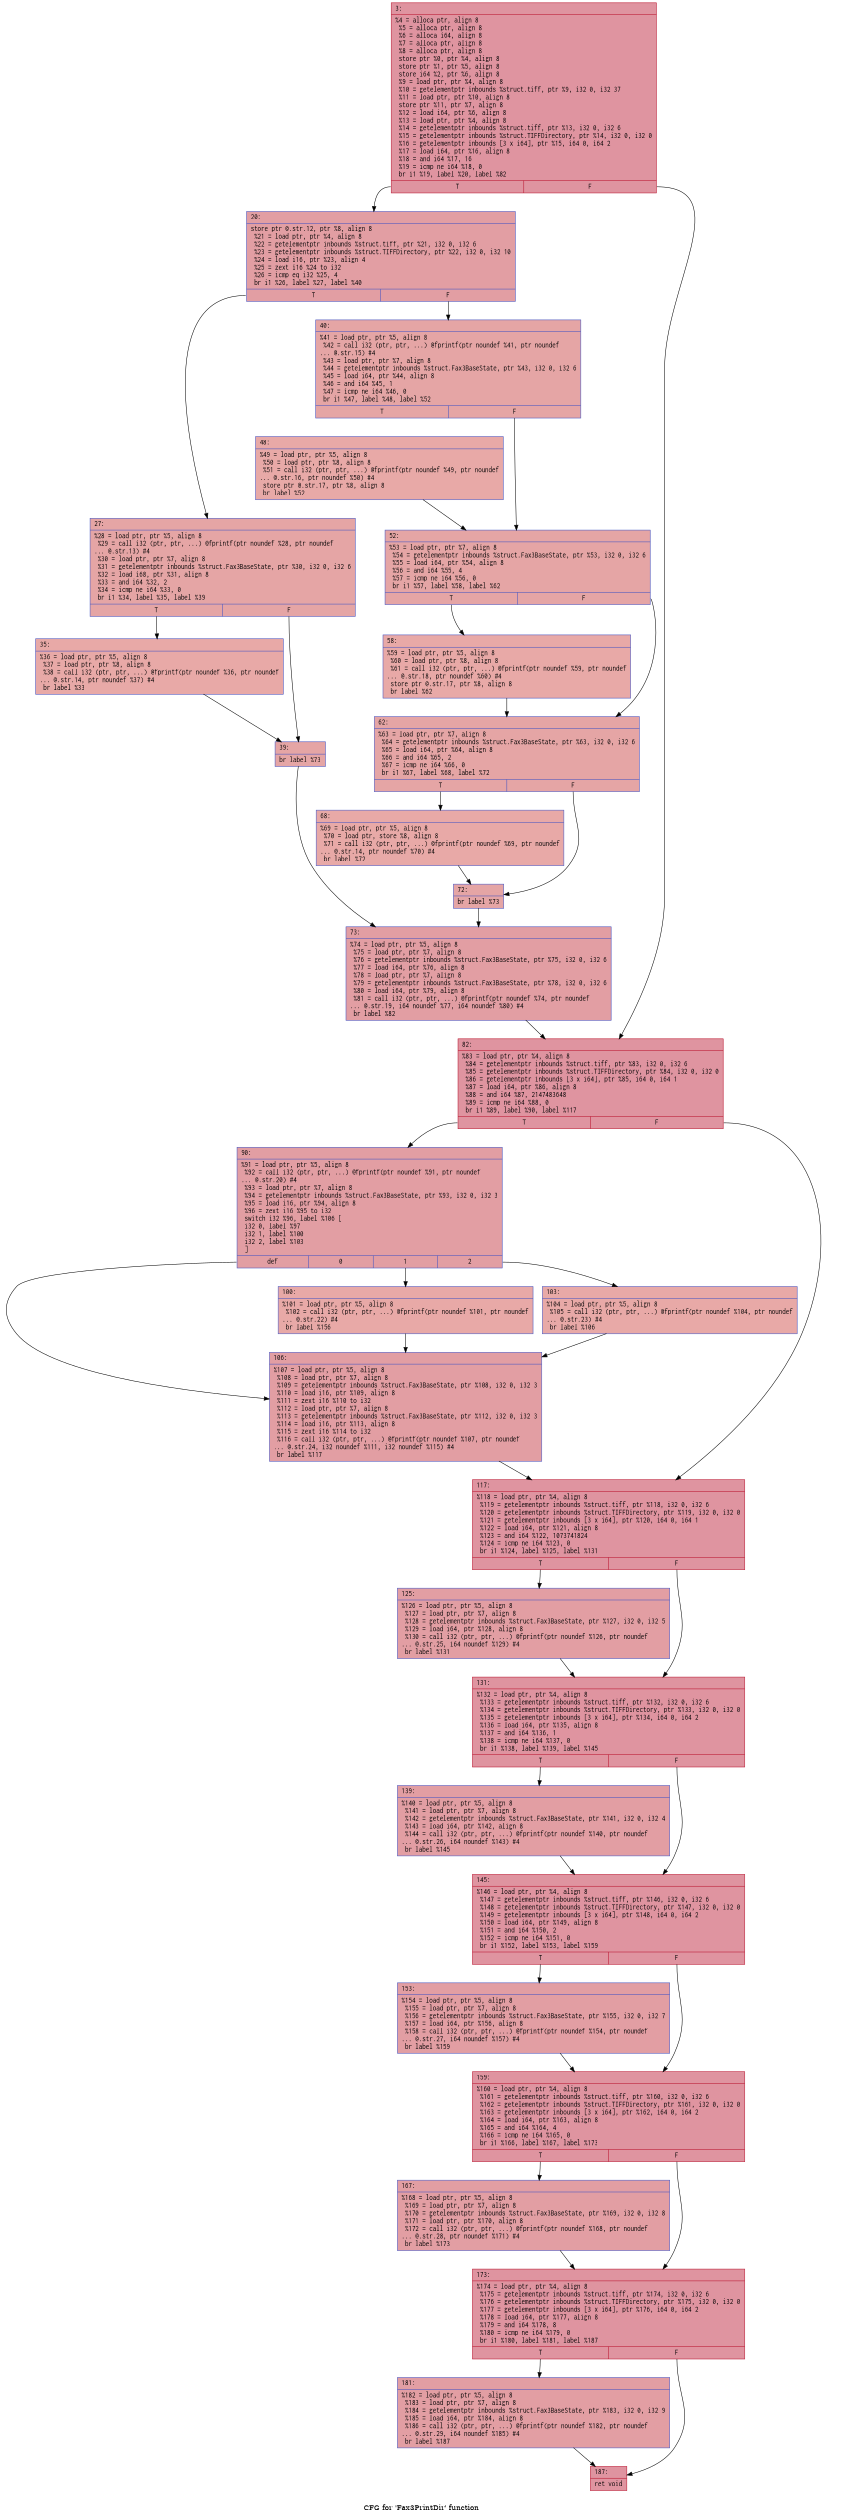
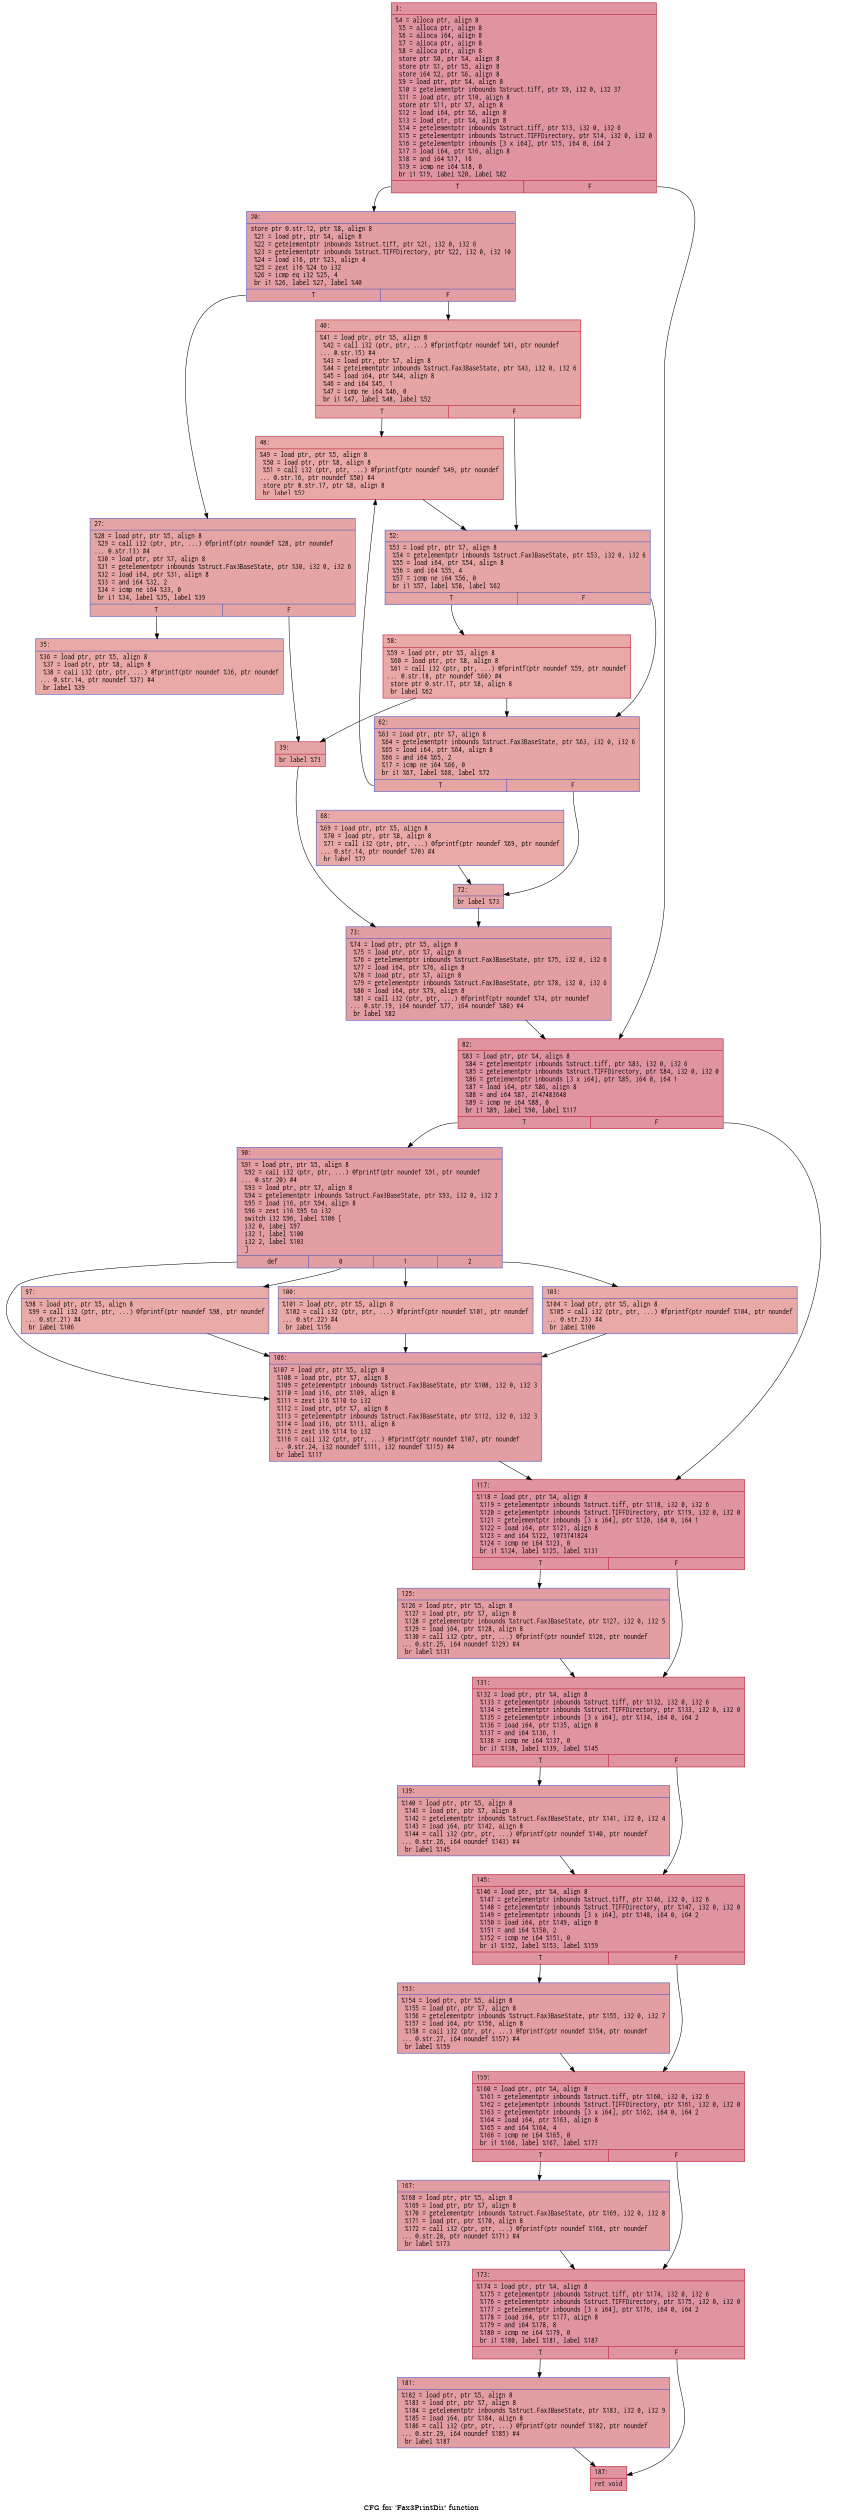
(448, 369) -> (448, 369)
none -> (382, 425)
(379, 468) -> (379, 468)
(151, 575) -> (151, 575)
(507, 667) -> (507, 667)
(62, 688) -> (62, 688)
(240, 717) -> (369, 717)
(300, 754) -> (300, 754)
(422, 765) -> (422, 765)
(441, 798) -> (362, 647)
(379, 836) -> (376, 836)
none -> (145, 1310)
